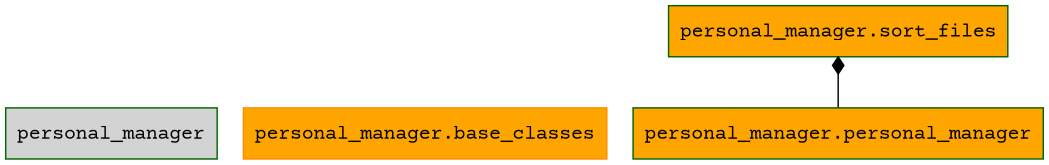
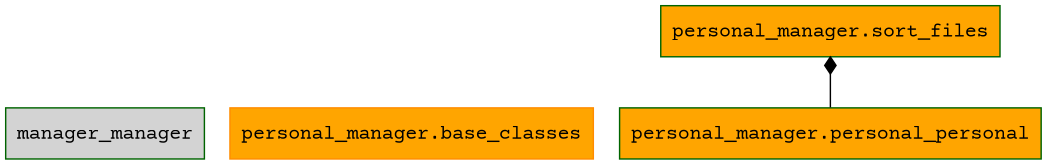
(111, 133) -> (105, 133)
(838, 133) -> (830, 133)
